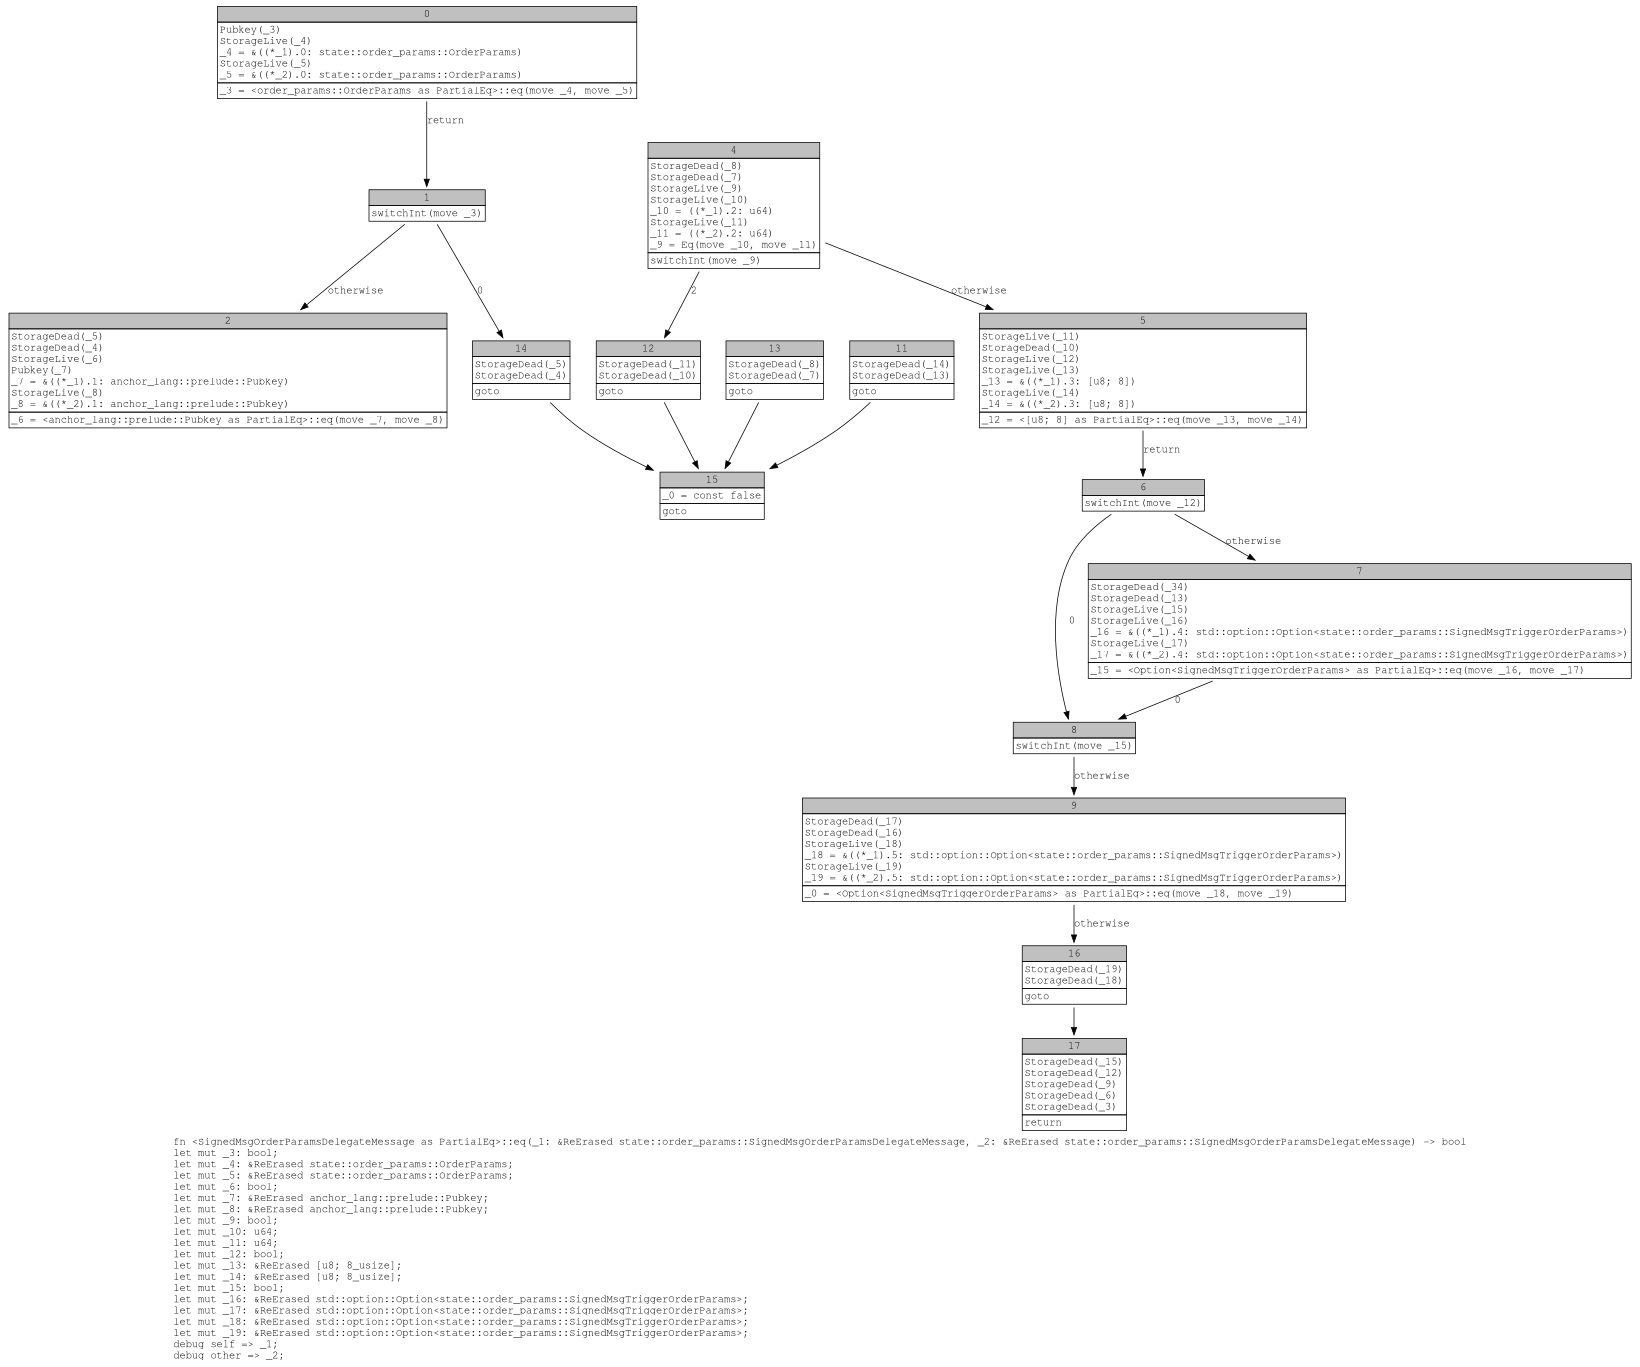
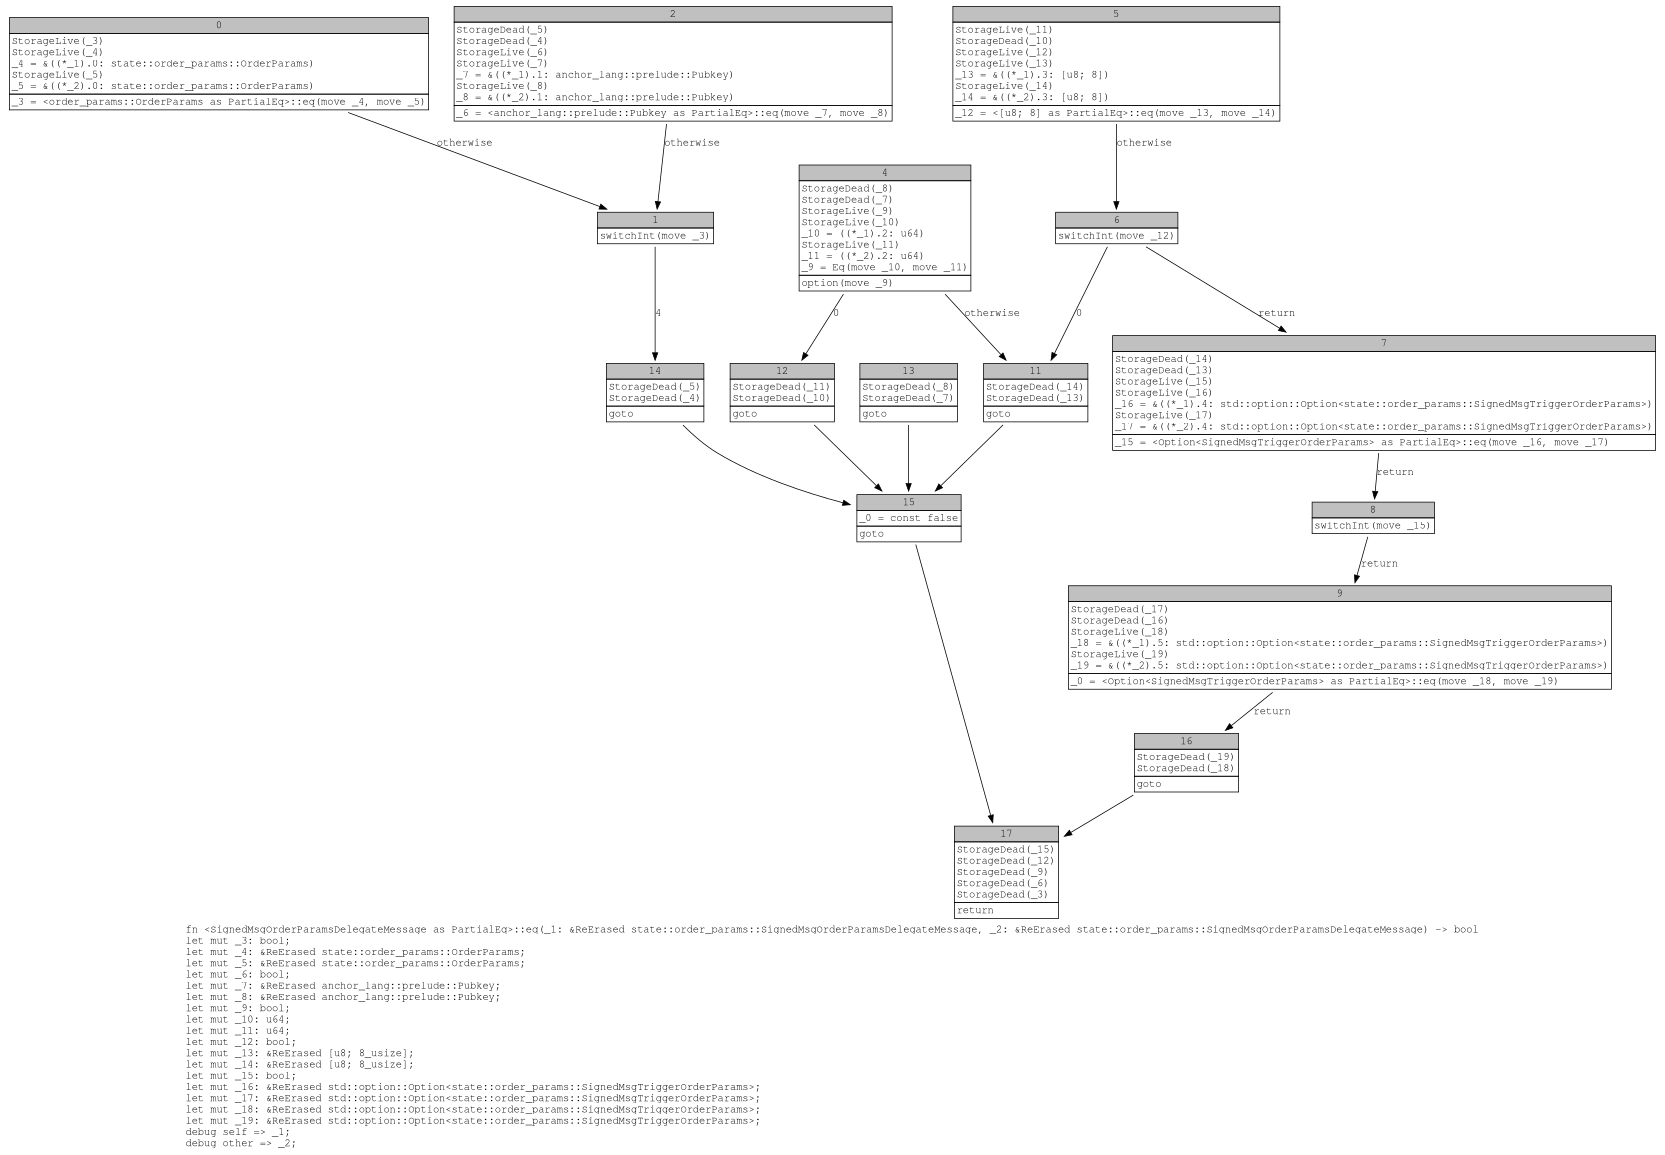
(251, 30) -> (58, 41)
(446, 120) -> (465, 143)
(706, 260) -> (848, 283)
(356, 265) -> (662, 163)
(906, 275) -> (973, 324)
(480, 291) -> (658, 313)
(694, 291) -> (836, 313)
(42, 370) -> (503, 63)
(1162, 450) -> (1144, 143)
(1254, 541) -> (1277, 313)
(1140, 587) -> (1165, 359)
(1057, 604) -> (1081, 300)
none -> (953, 680)
(1178, 700) -> (1395, 472)
(1102, 776) -> (1380, 564)
(1102, 924) -> (1272, 711)
